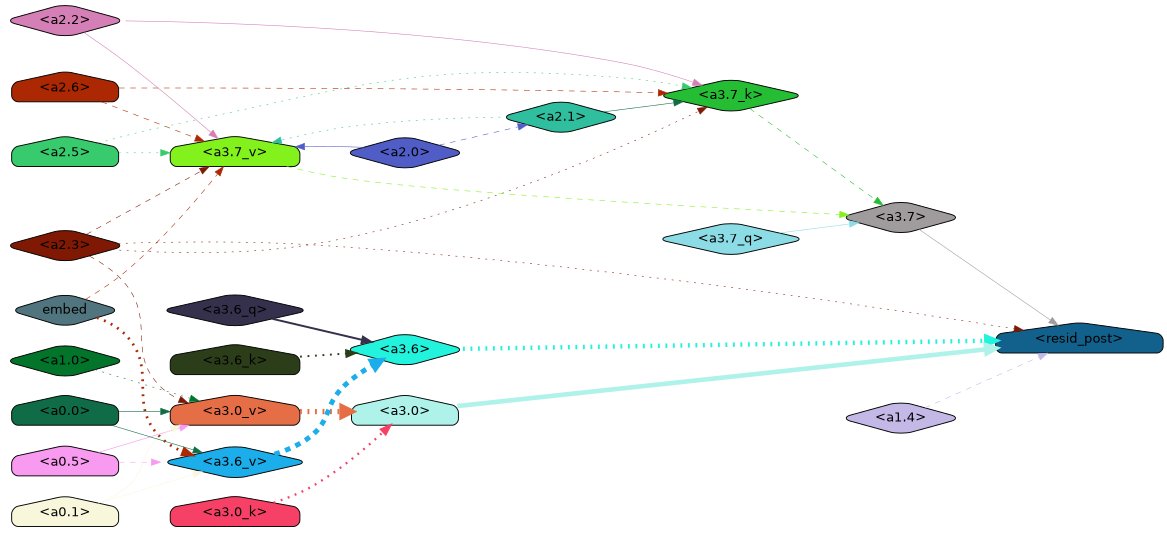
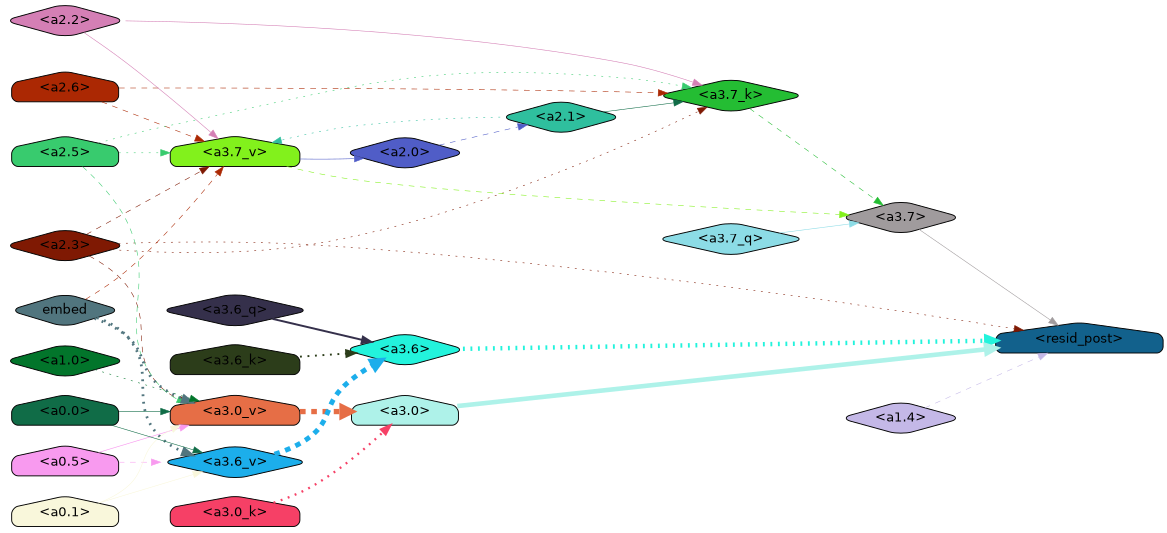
(334, 147) -> (327, 159)
none -> (139, 282)
none -> (141, 356)
(142, 374) -> (142, 374)
(321, 412) -> (321, 412)
